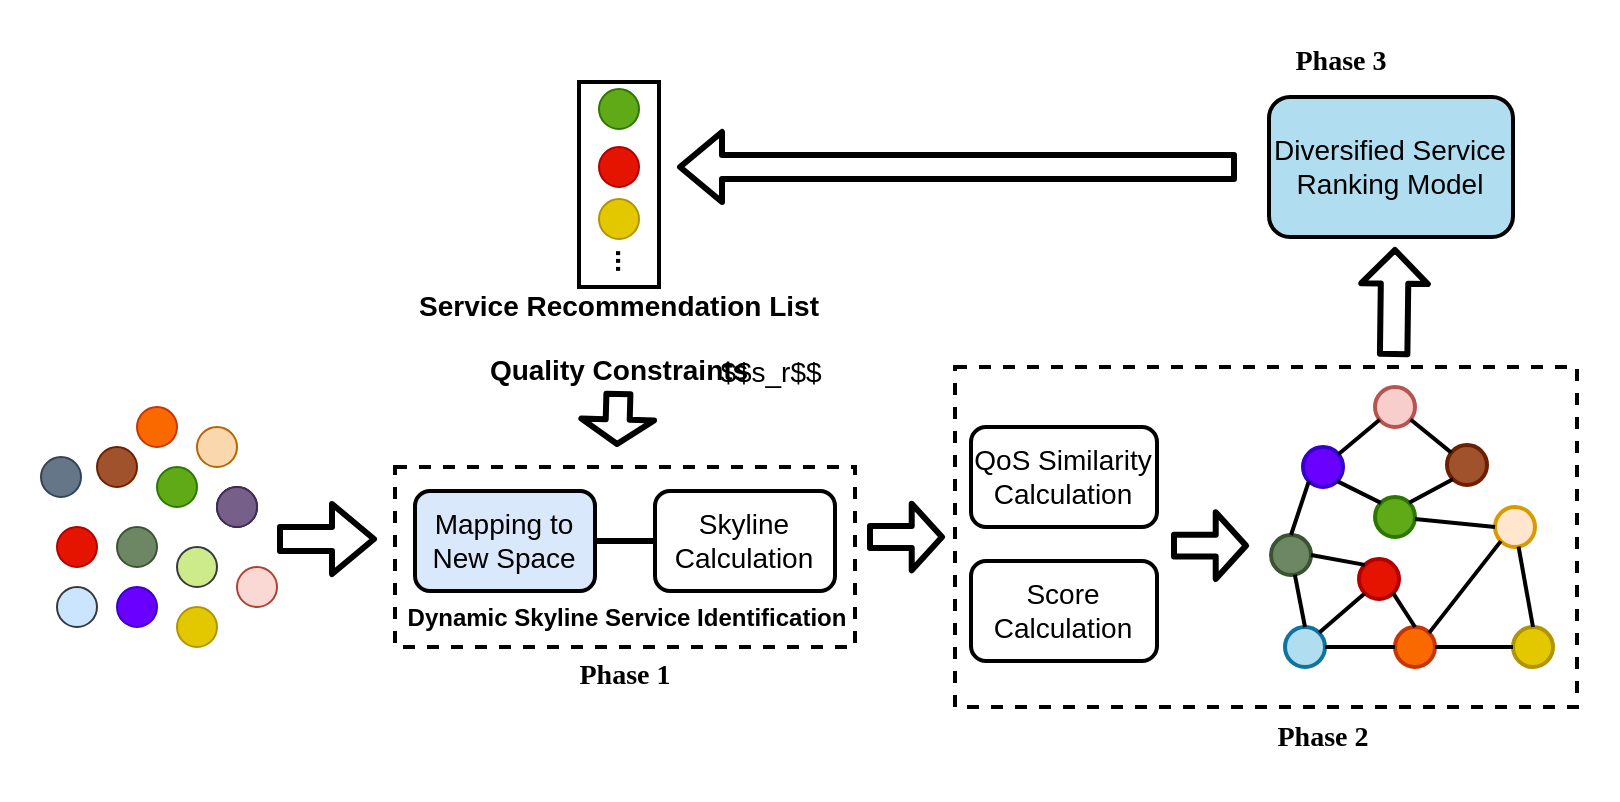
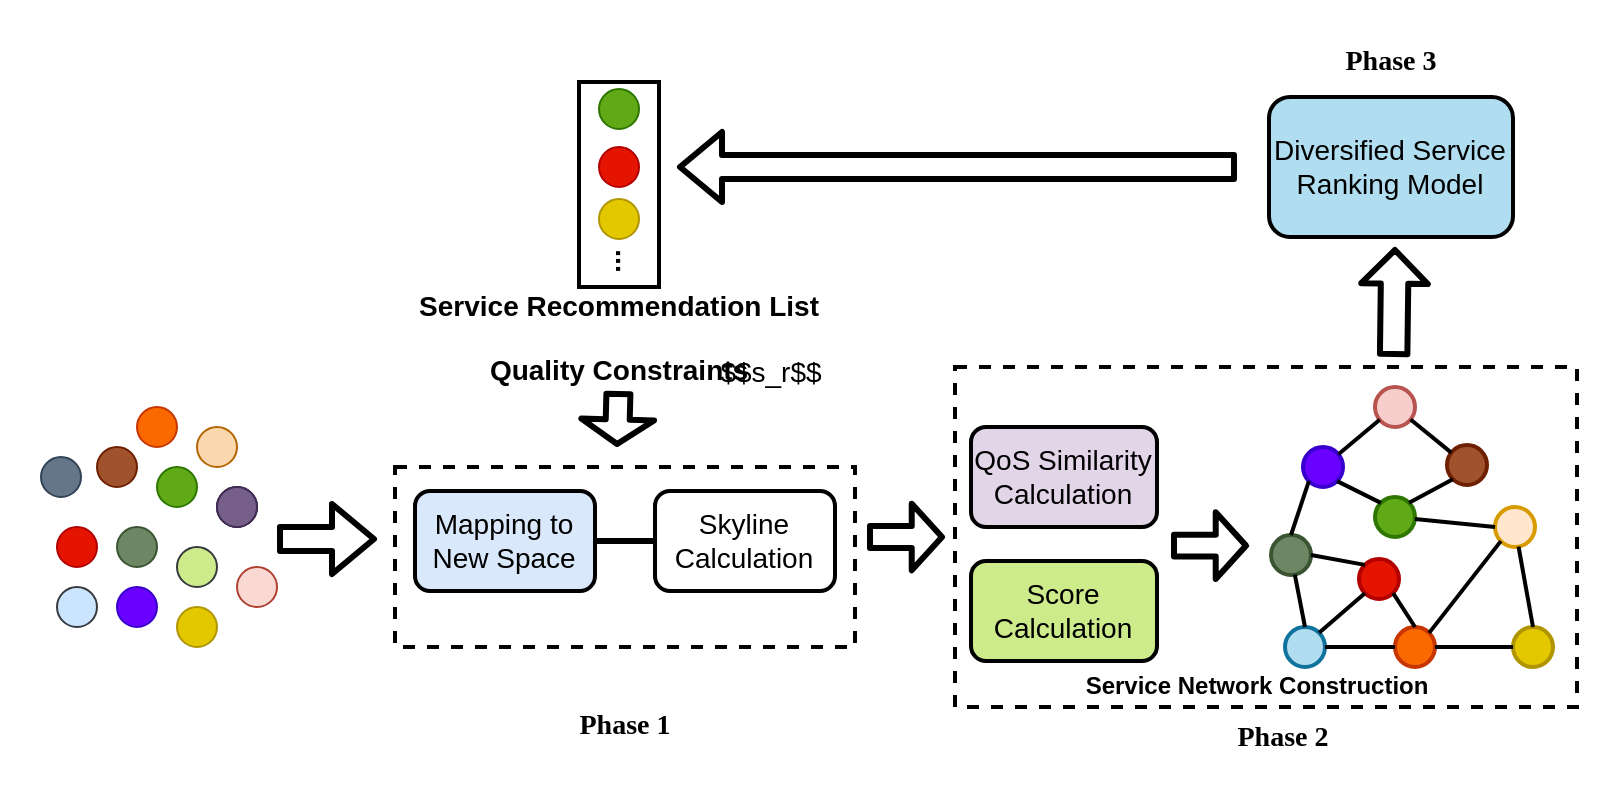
(1341, 62) -> (1391, 62)
(1064, 477) -> (1064, 477)
(1064, 611) -> (1064, 611)
(627, 619) -> none
(625, 677) -> (625, 727)
none -> (1257, 687)
(1323, 739) -> (1283, 739)
